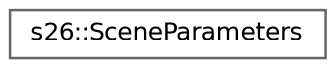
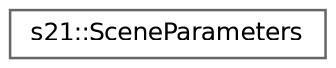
(168, 34) -> (168, 34)
